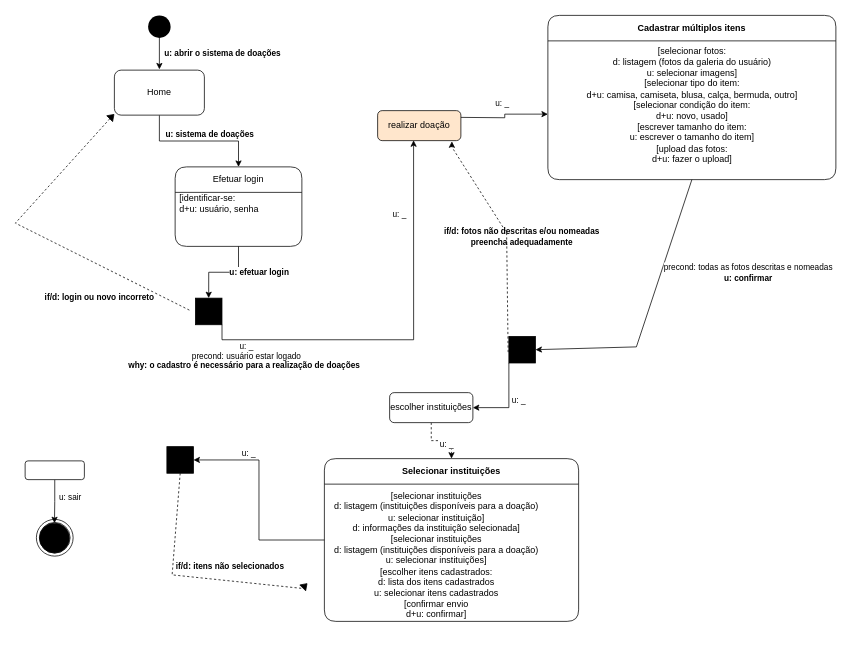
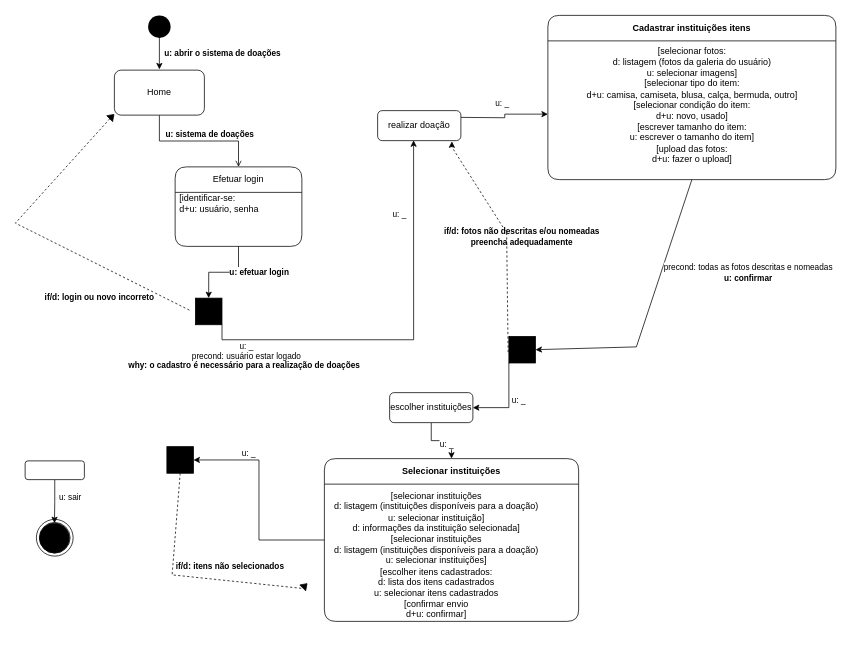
(692, 28) -> (692, 28)
(419, 126) -> (419, 126)
(239, 160) -> (239, 161)
(431, 436) -> (431, 436)
